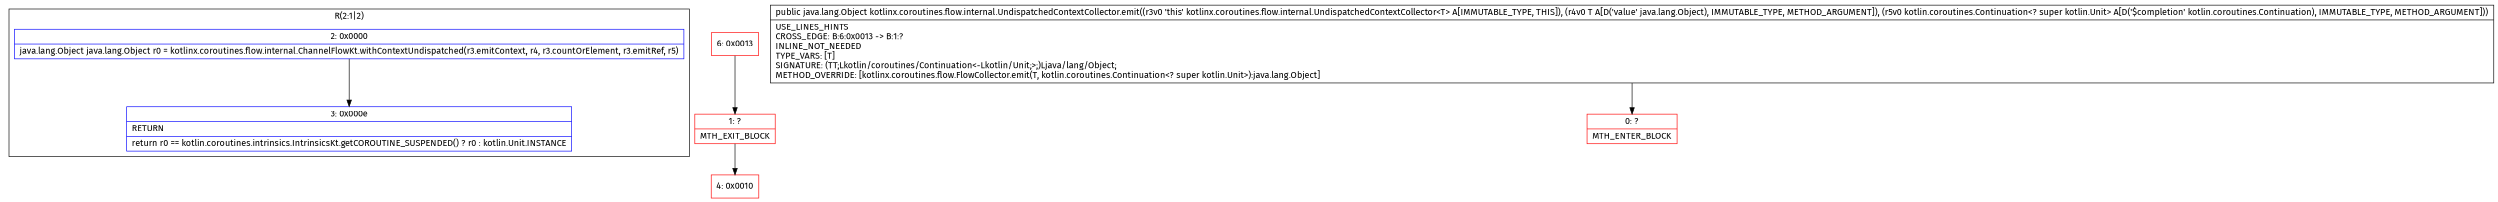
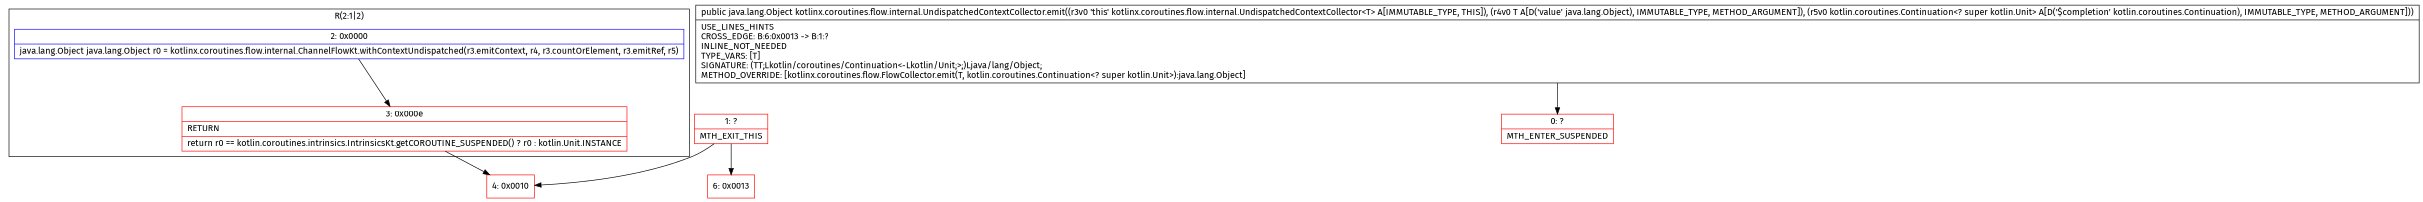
(735, 82) -> (731, 156)
(349, 129) -> (404, 129)
(735, 136) -> (731, 136)
(1632, 136) -> (1557, 136)
none -> (465, 161)
